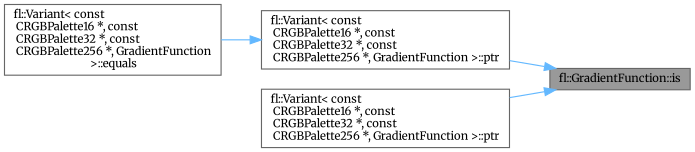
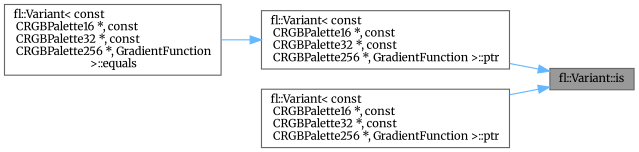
(620, 79) -> (592, 79)
